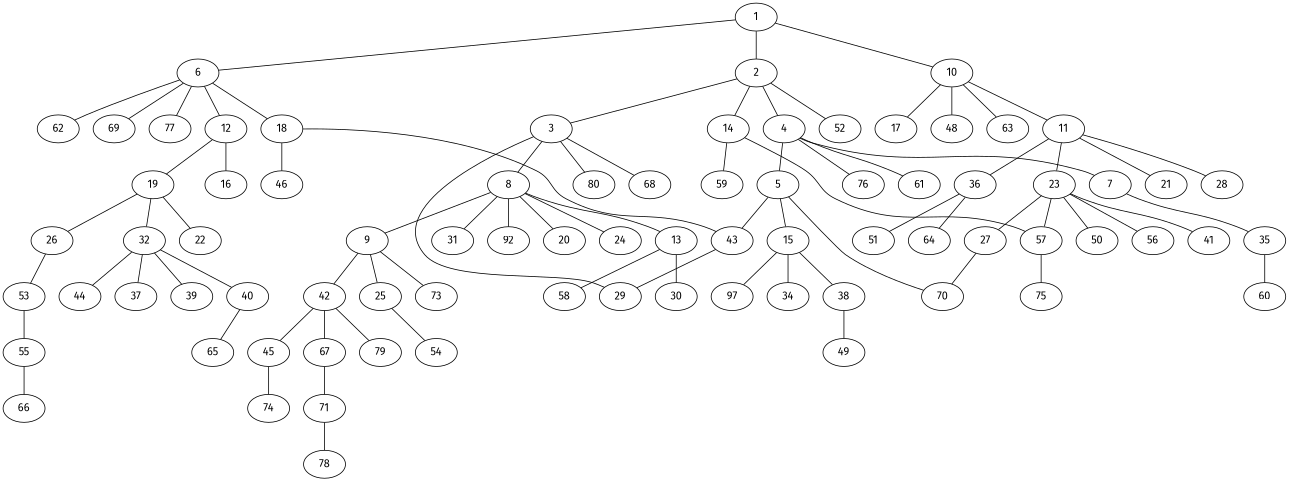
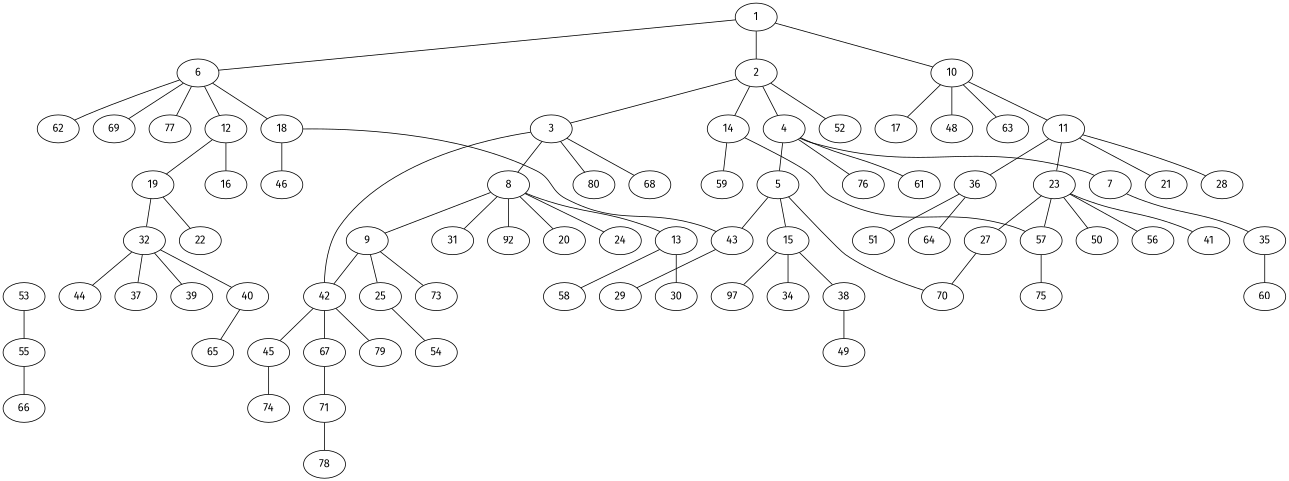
(52, 241) -> none
(426, 255) -> (400, 175)
